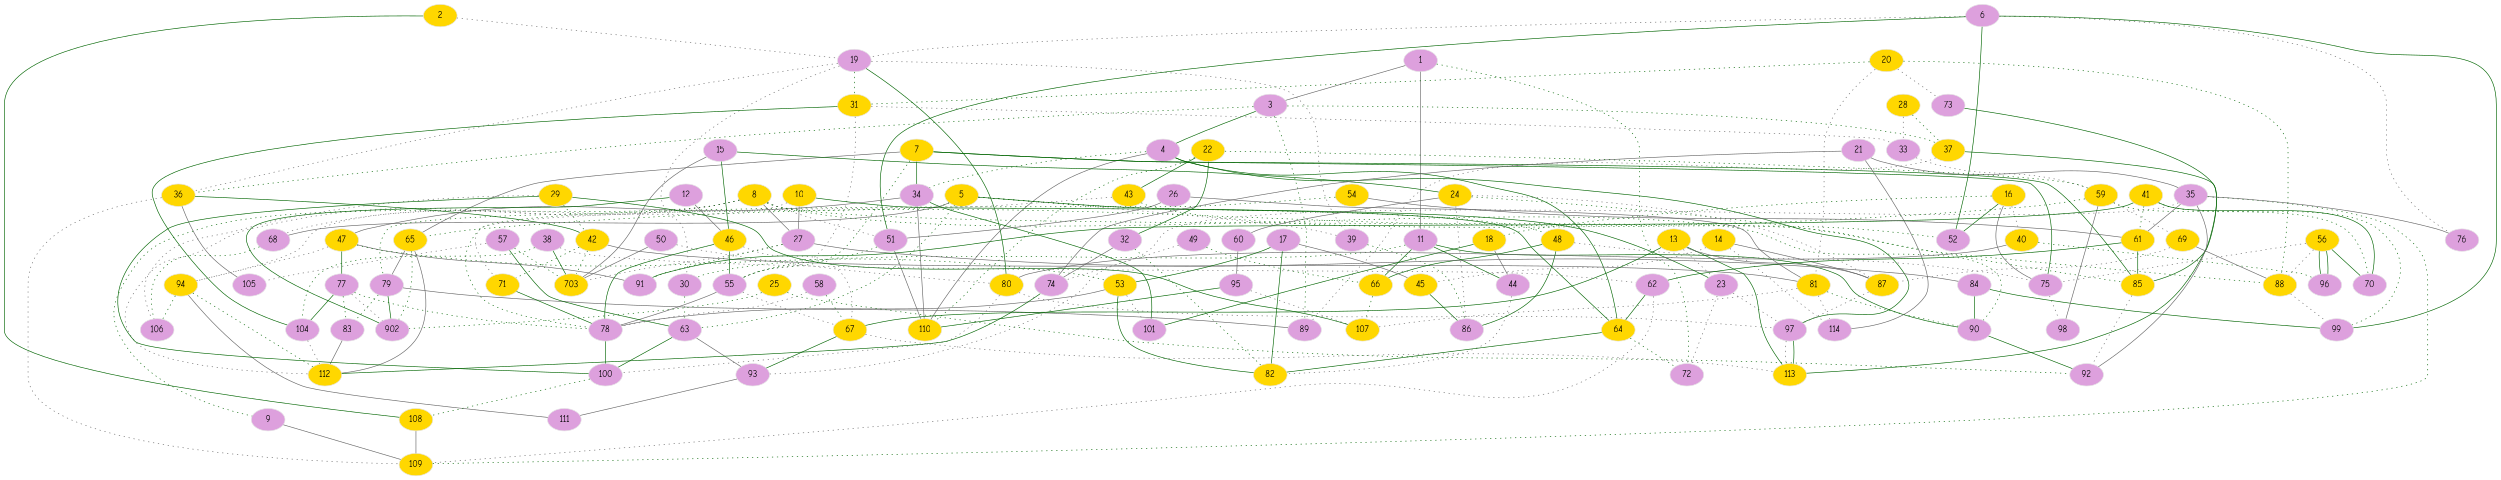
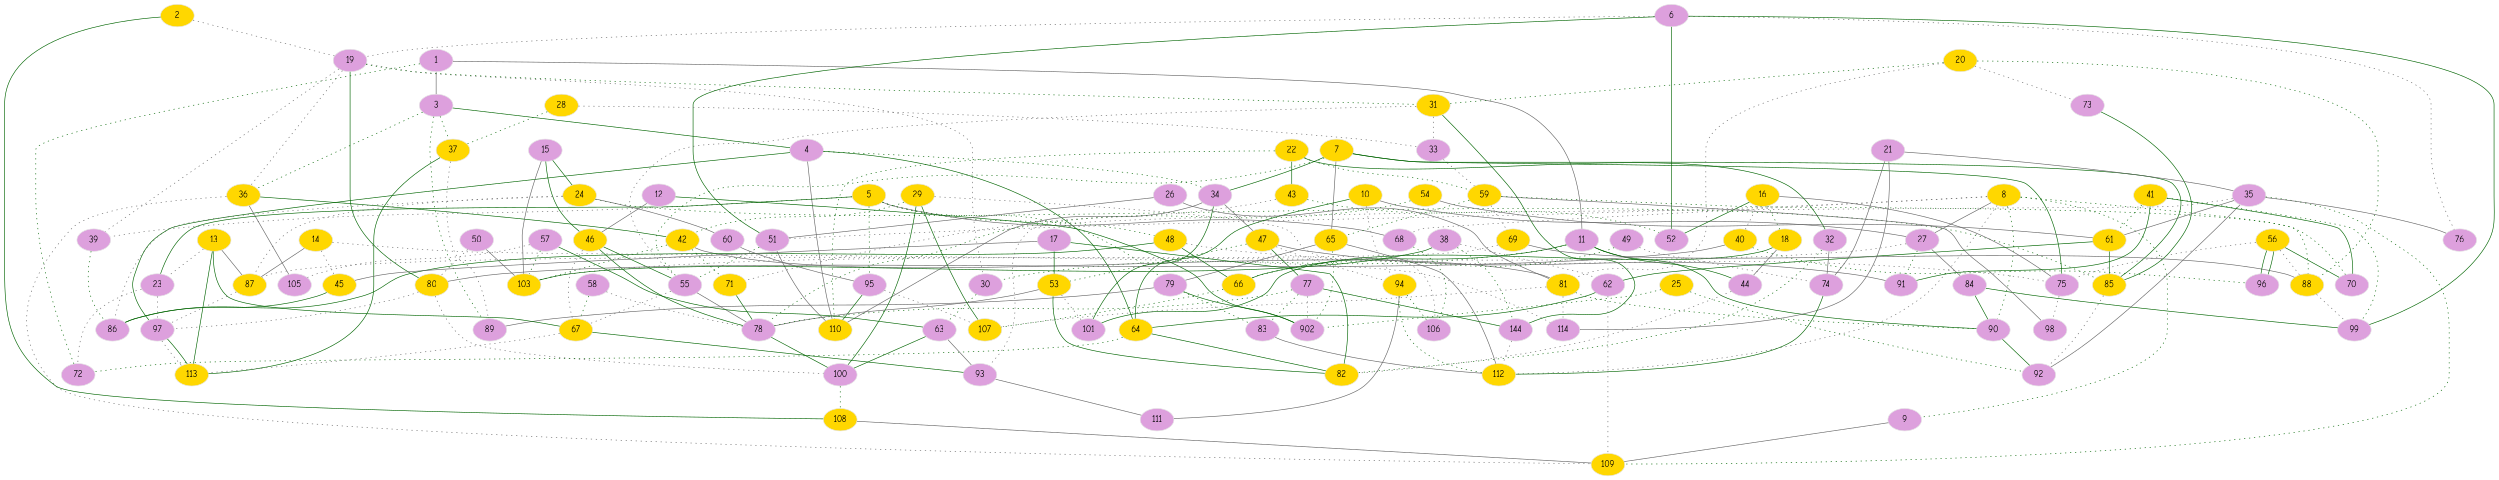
(571, 285) -> (524, 285)
(843, 296) -> (869, 240)
(302, 330) -> (1516, 330)
